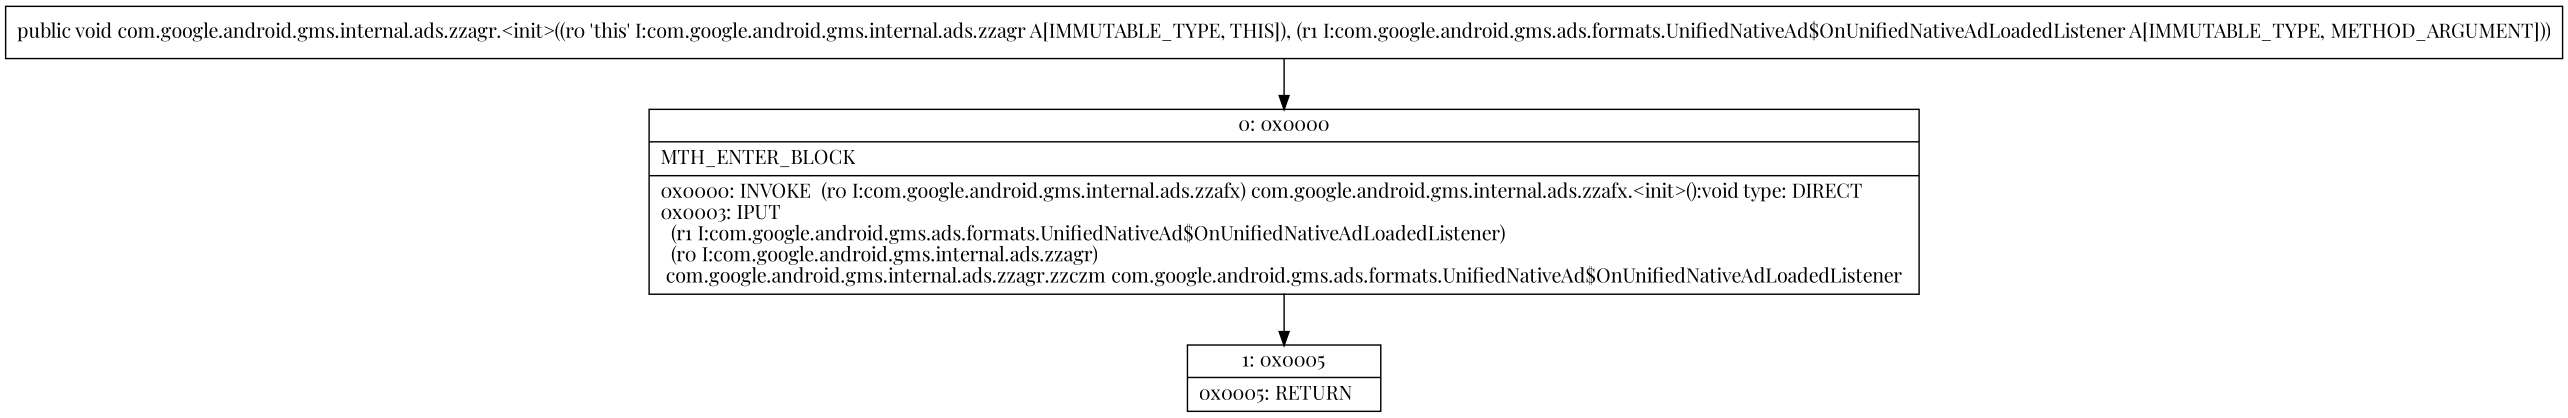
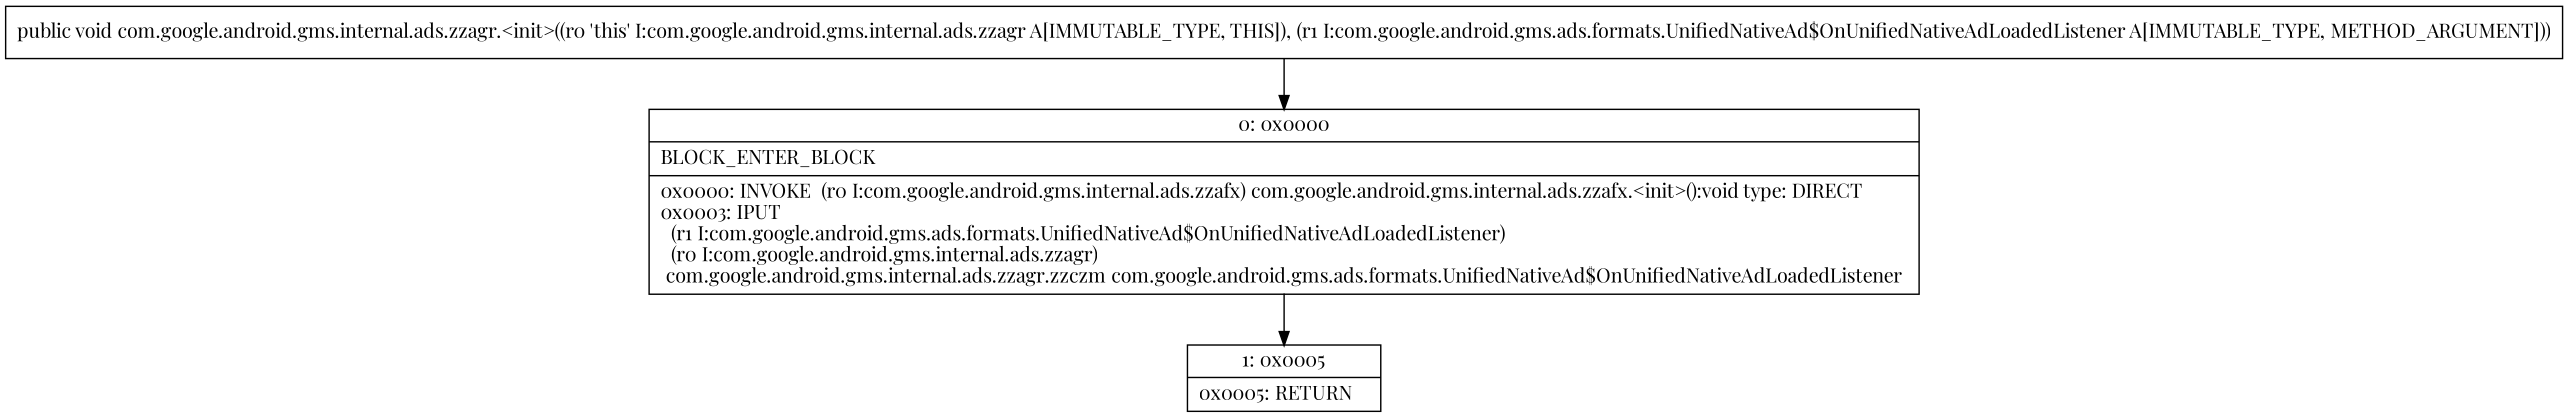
(758, 158) -> (768, 158)
